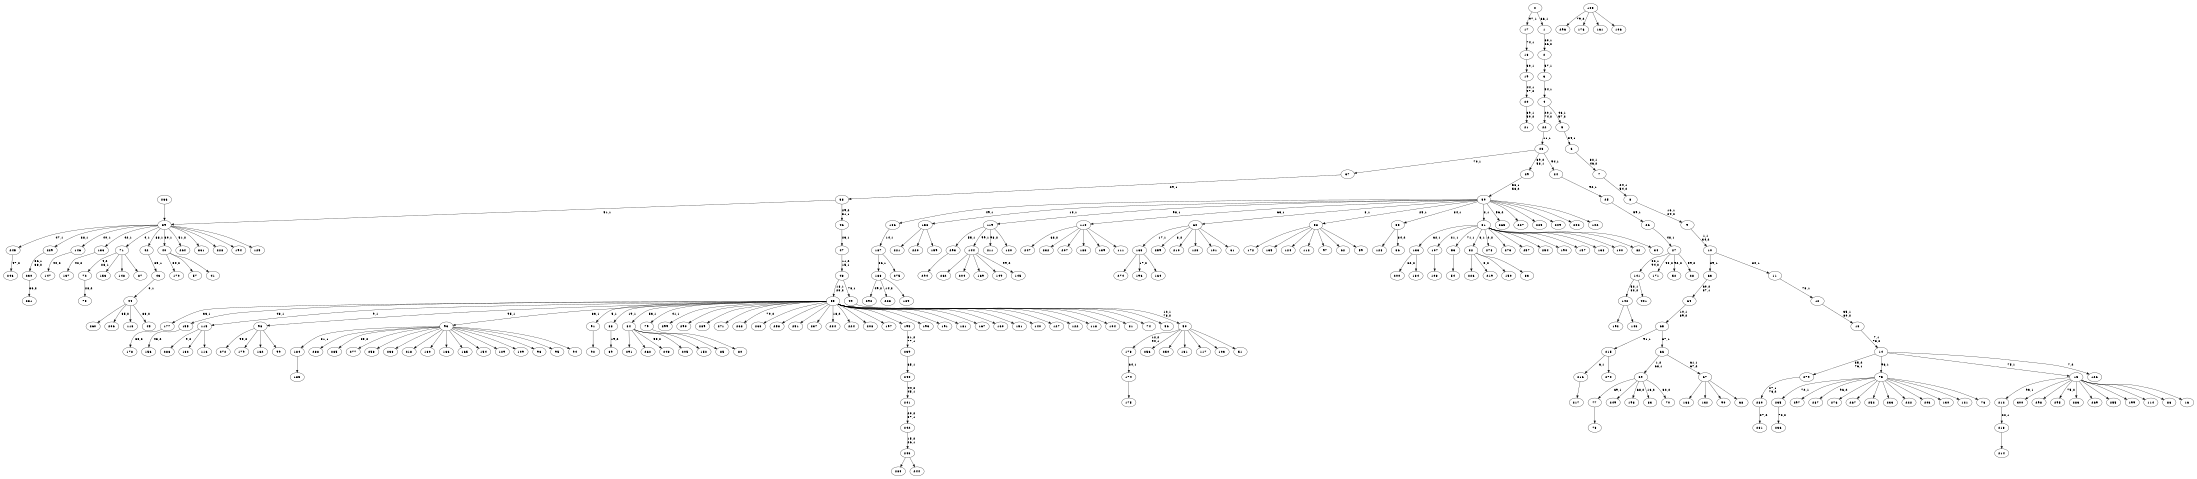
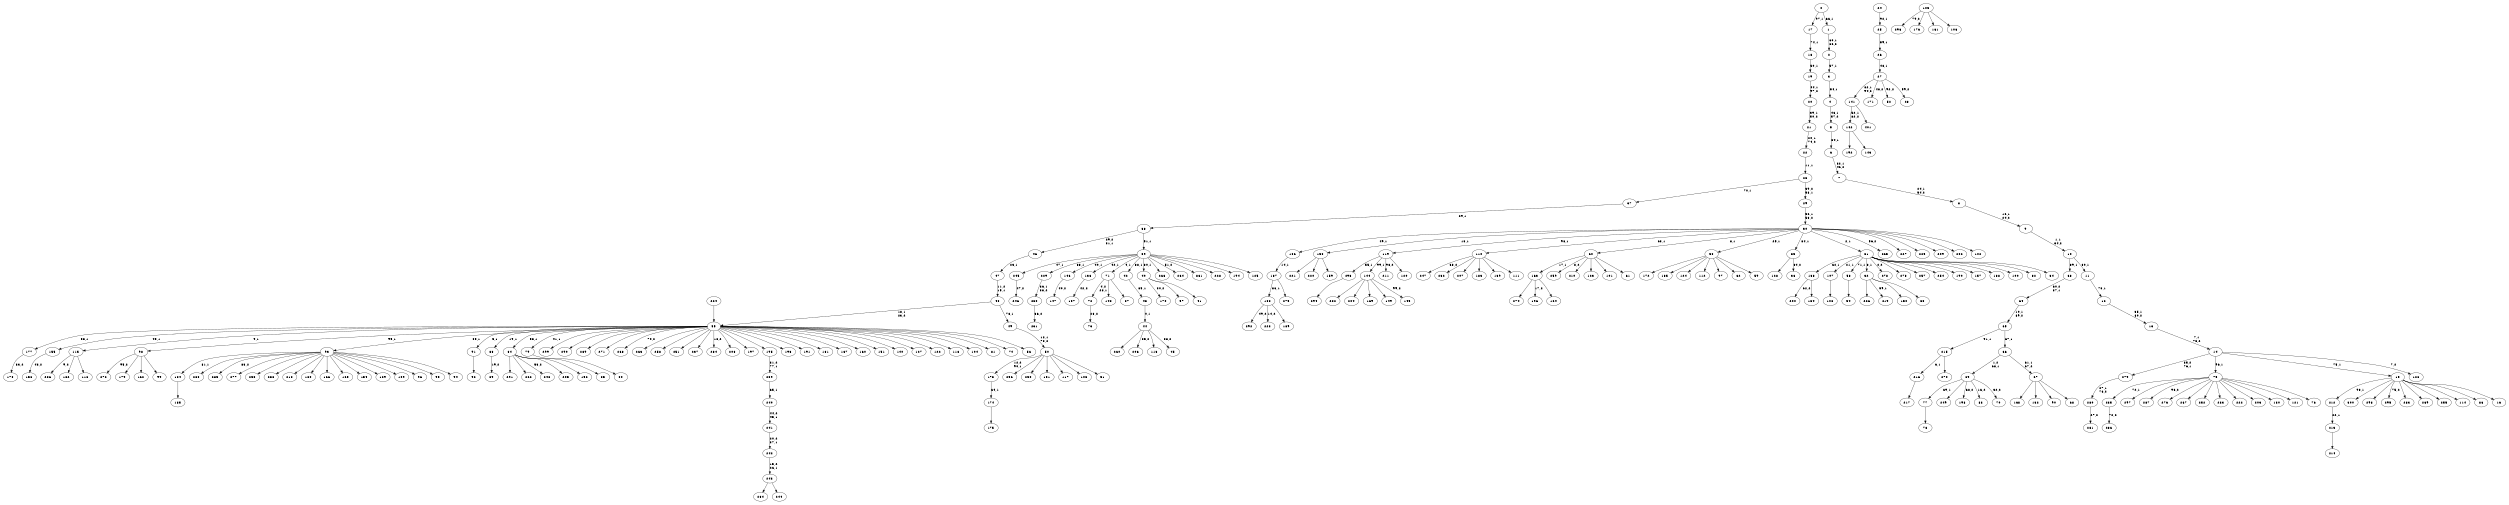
(1545, 113) -> (1808, 139)
(1548, 161) -> none
(164, 211) -> (1153, 263)
(1486, 263) -> (1883, 288)
(103, 276) -> none
(843, 312) -> (714, 312)
(2132, 403) -> none
